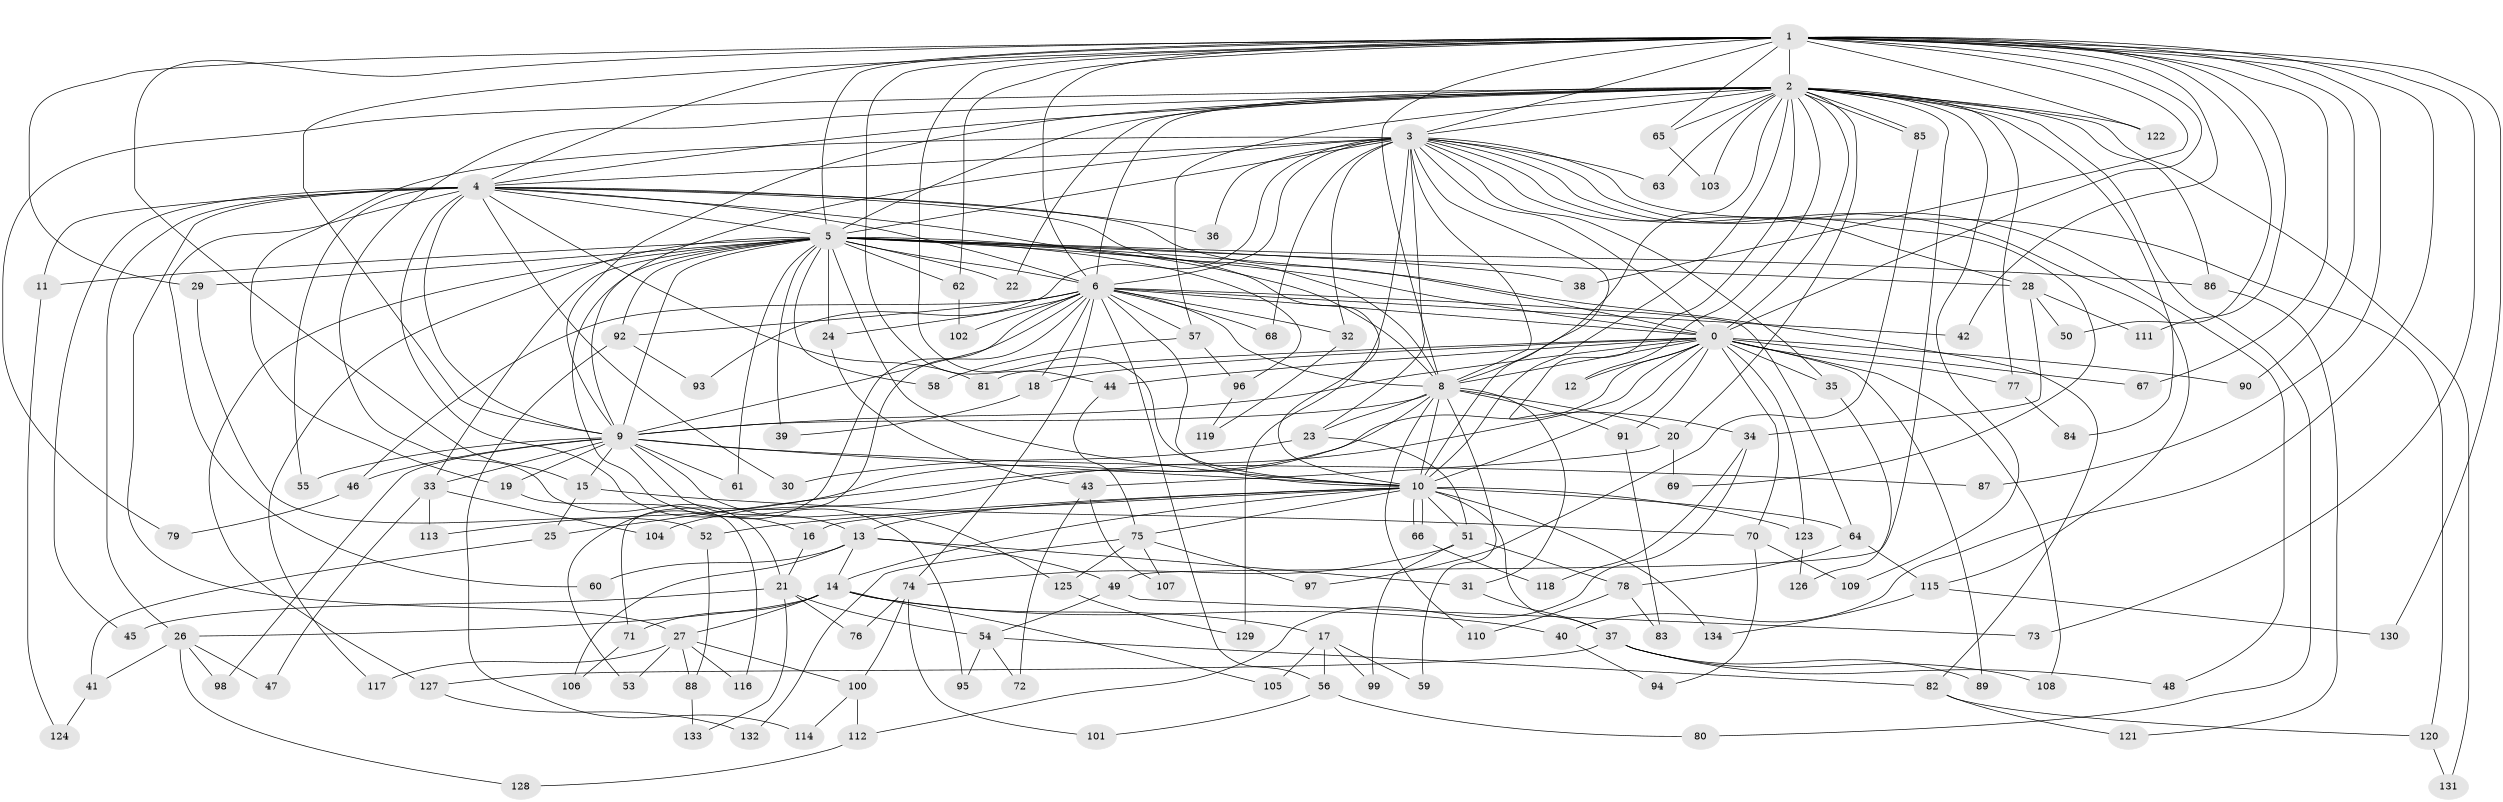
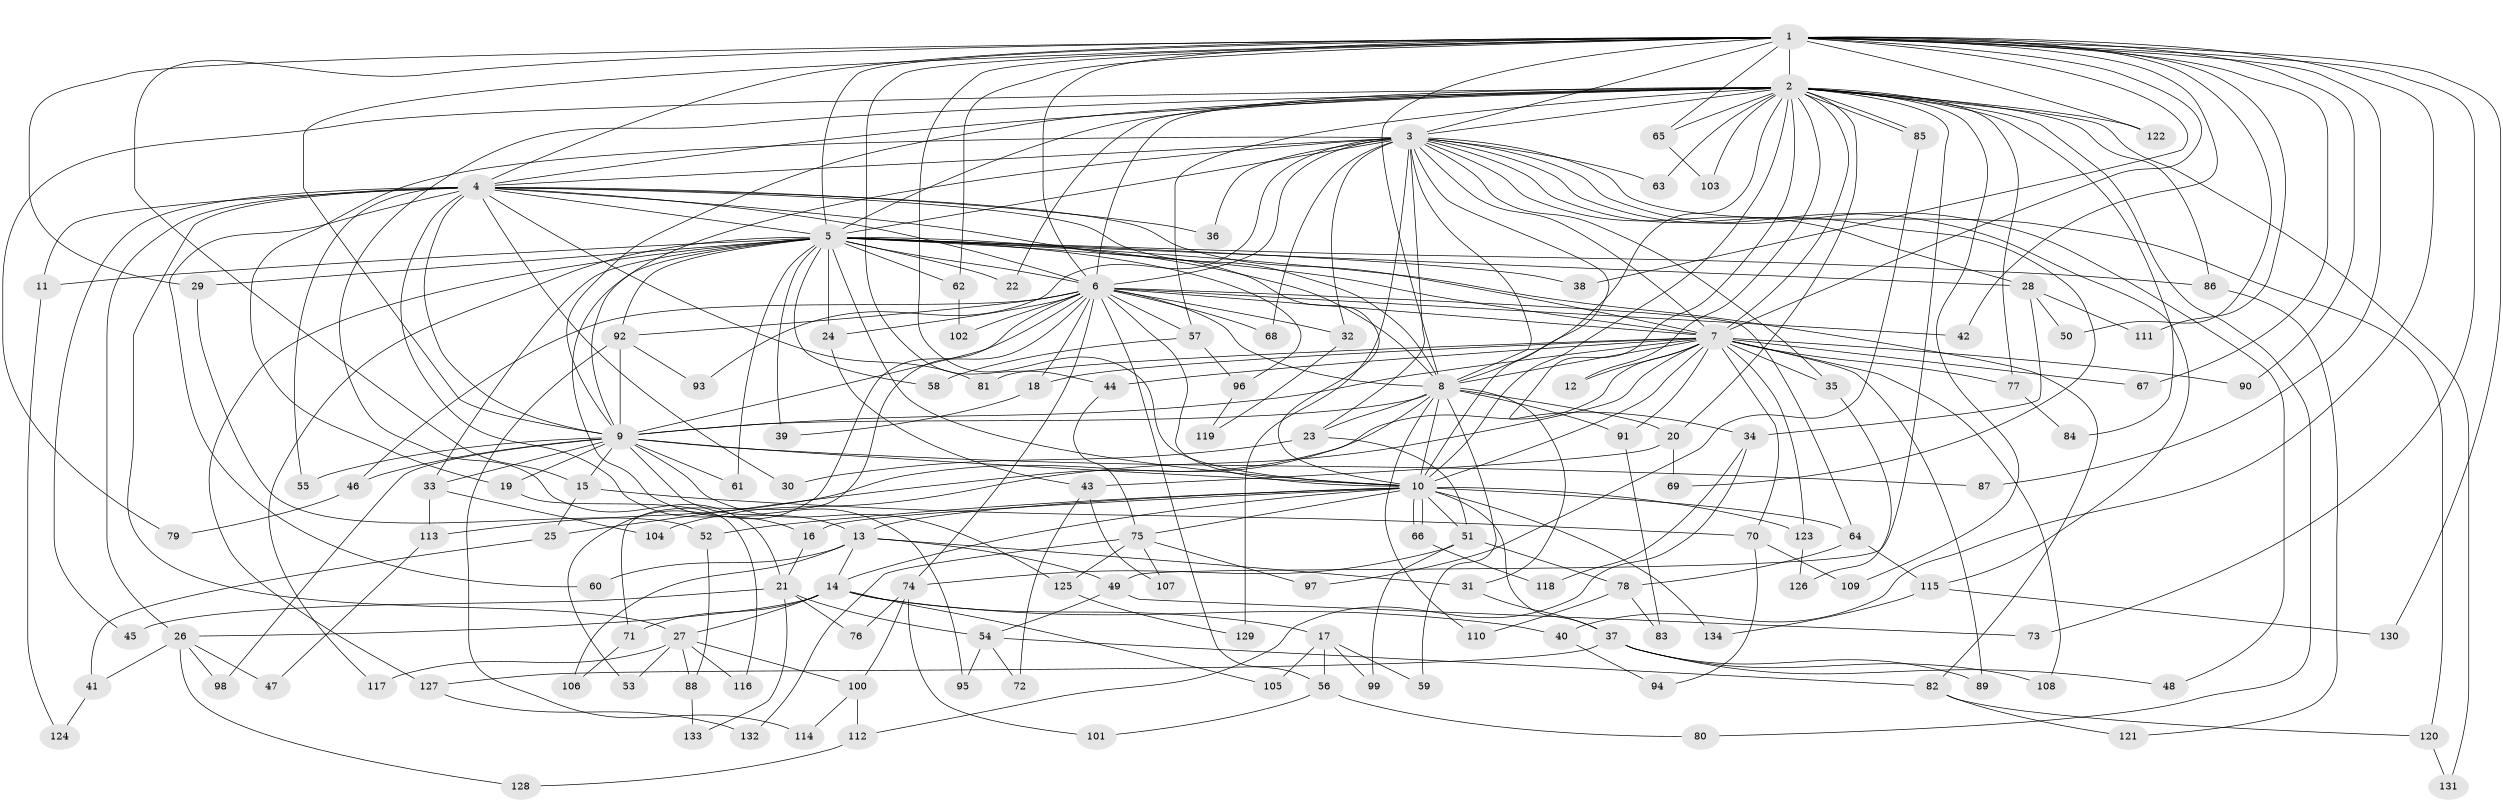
(672, 284) -> (620, 387)
(1715, 337) -> (1715, 337)
(343, 582) -> (350, 612)
